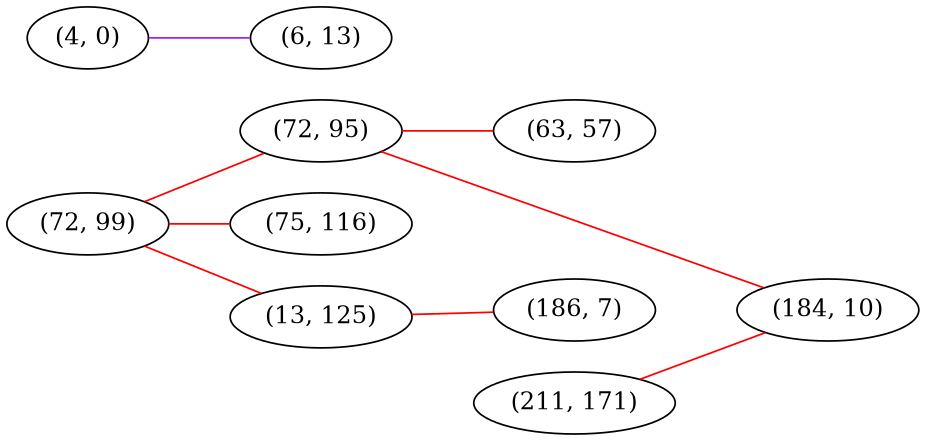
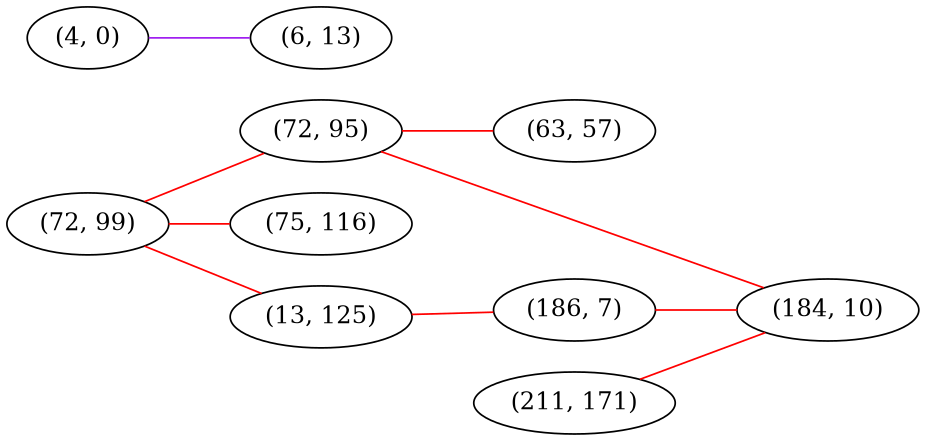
none -> (696, 310)
